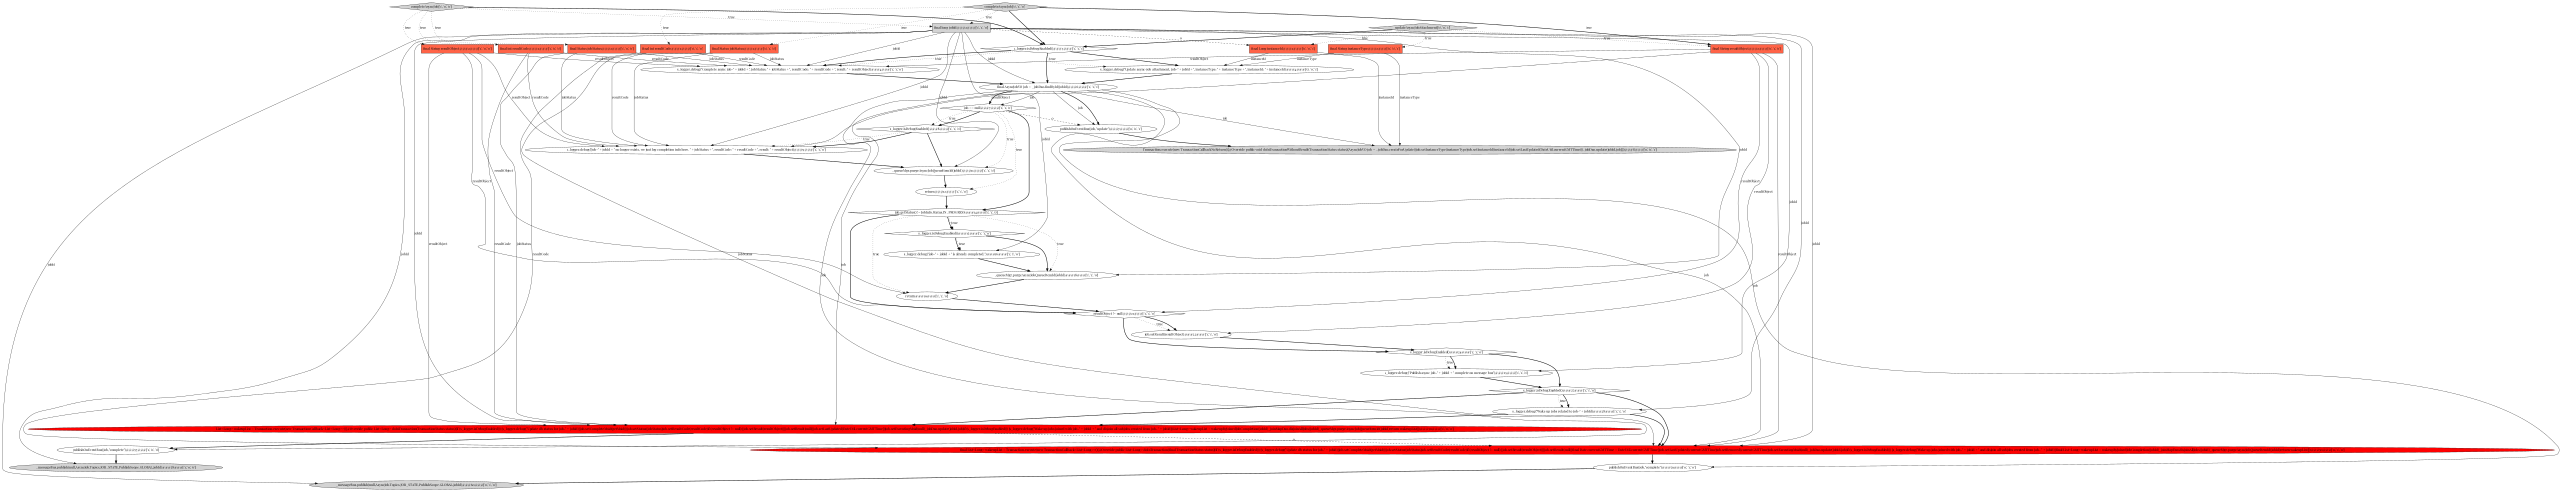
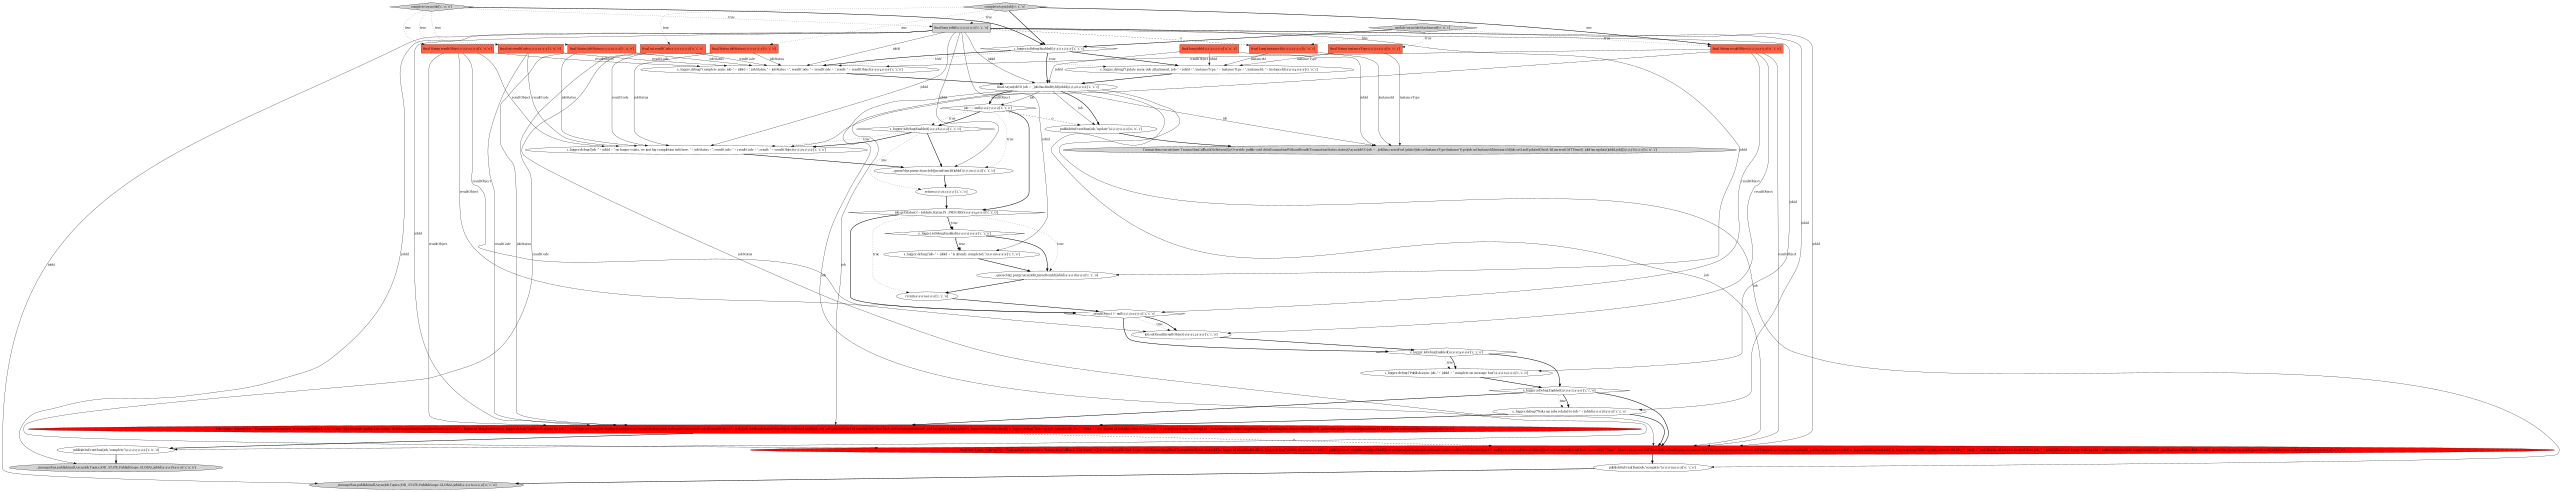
none -> (1209, 49)
(1015, 163) -> (872, 167)
(622, 245) -> (705, 299)
